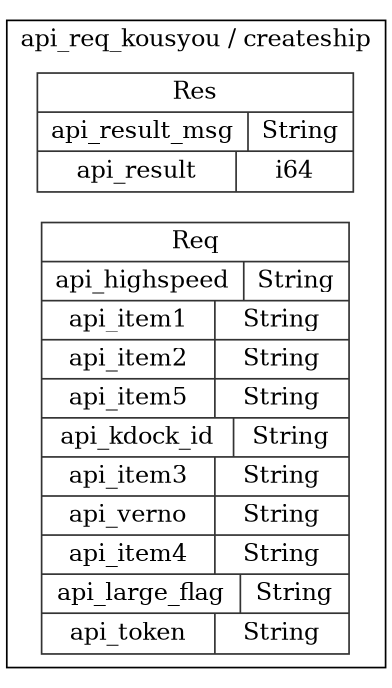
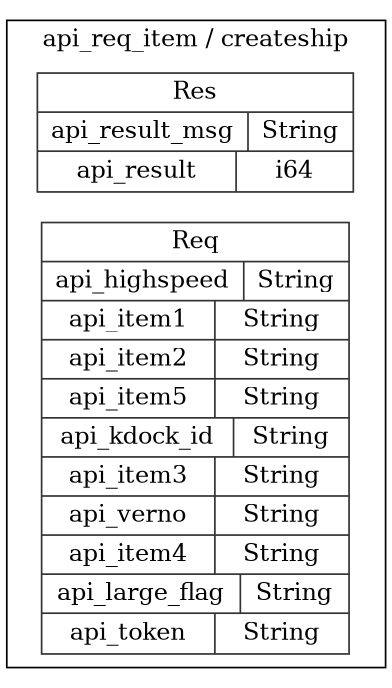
(196, 40) -> (196, 40)
